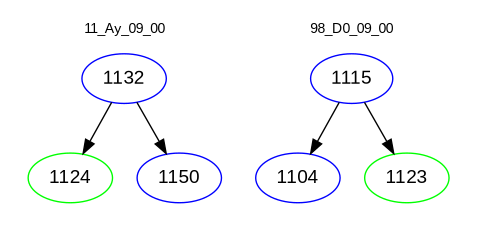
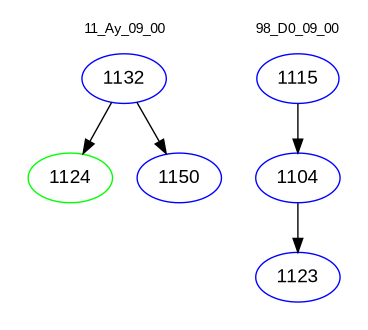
(376, 122) -> (298, 221)
(407, 178) -> (298, 277)
